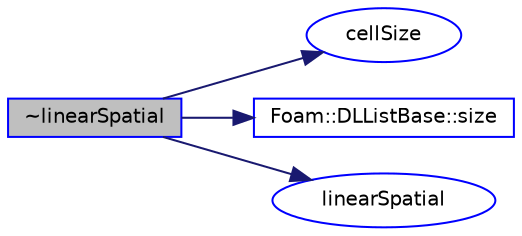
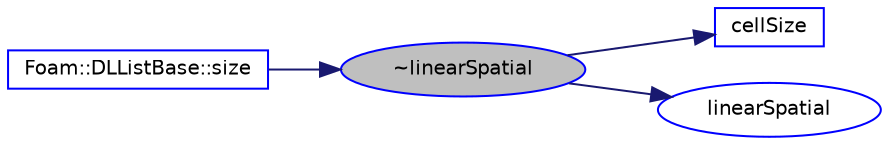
(384, 35) -> (769, 27)
(95, 118) -> (463, 70)
(207, 118) -> (294, 70)
